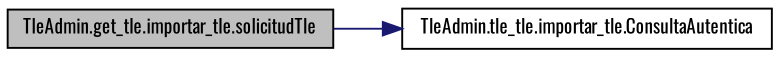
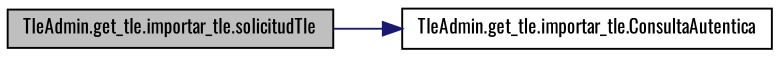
(587, 29) -> (587, 29)
